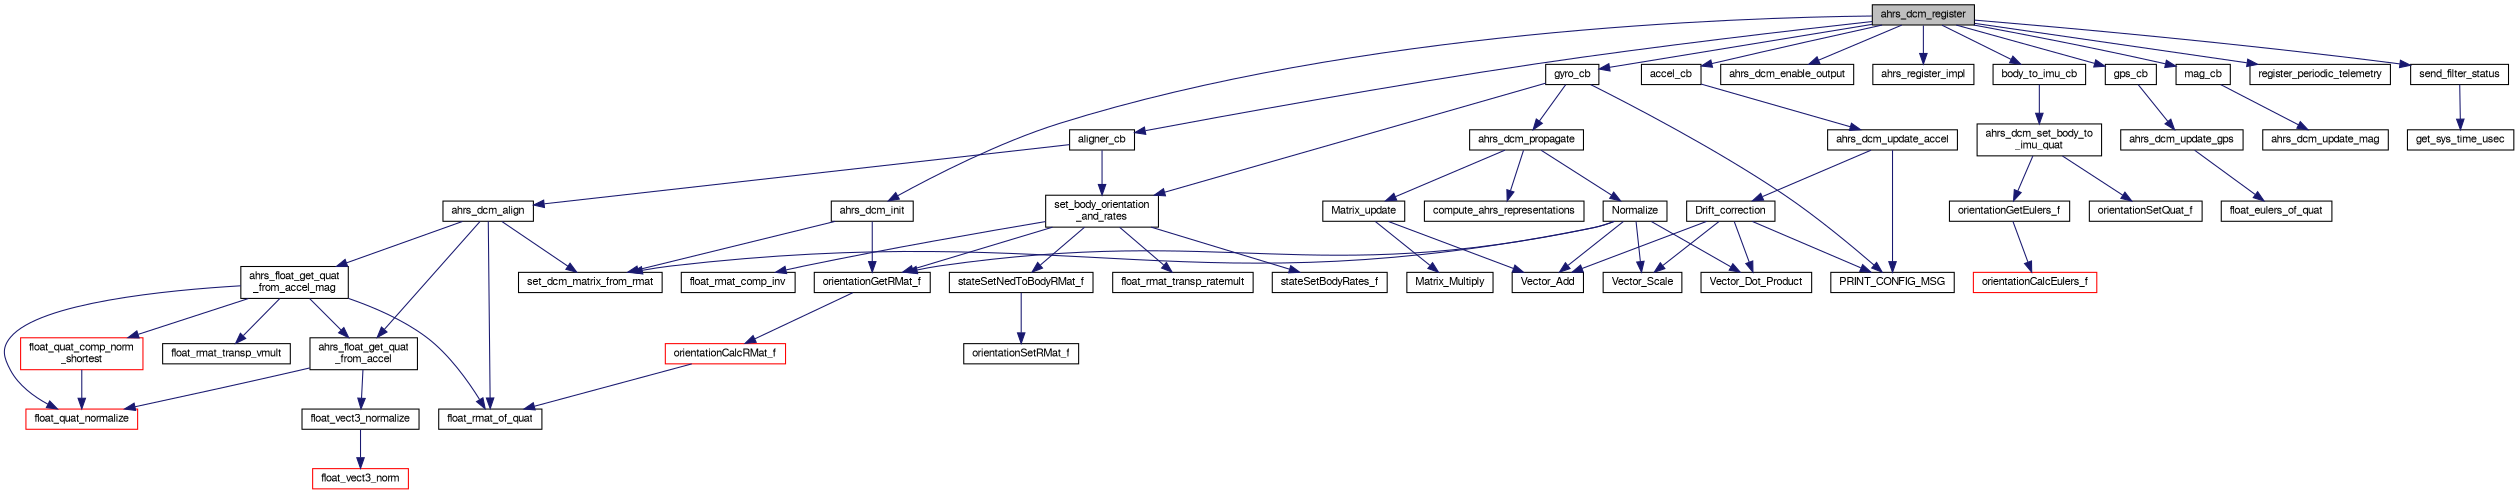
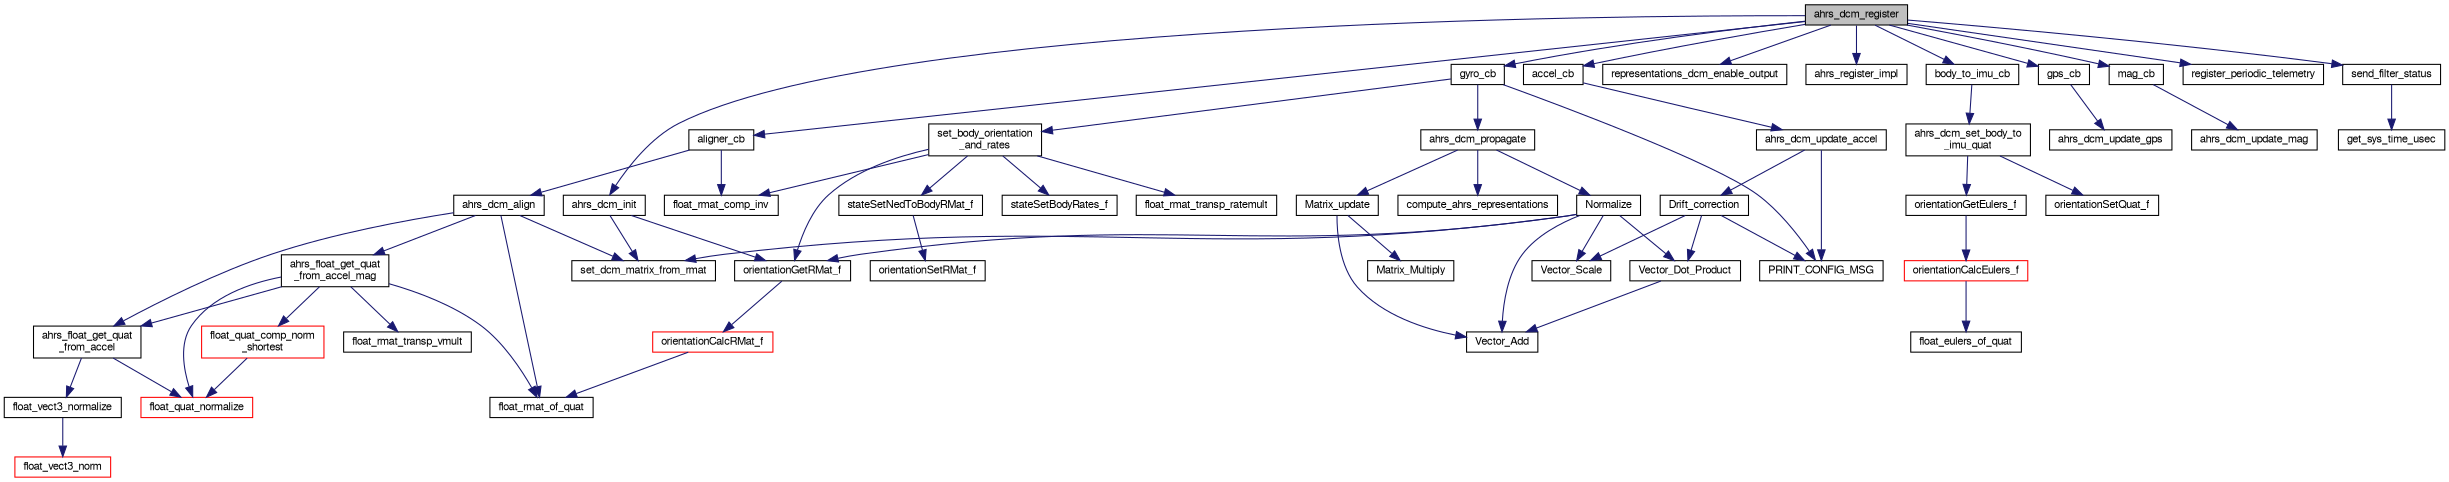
(1787, 74) -> (1695, 74)
(1102, 167) -> (721, 167)
(2225, 172) -> (1966, 301)
(1647, 244) -> (1599, 305)
